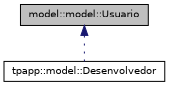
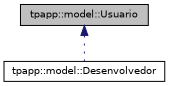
(84, 15) -> (84, 15)
